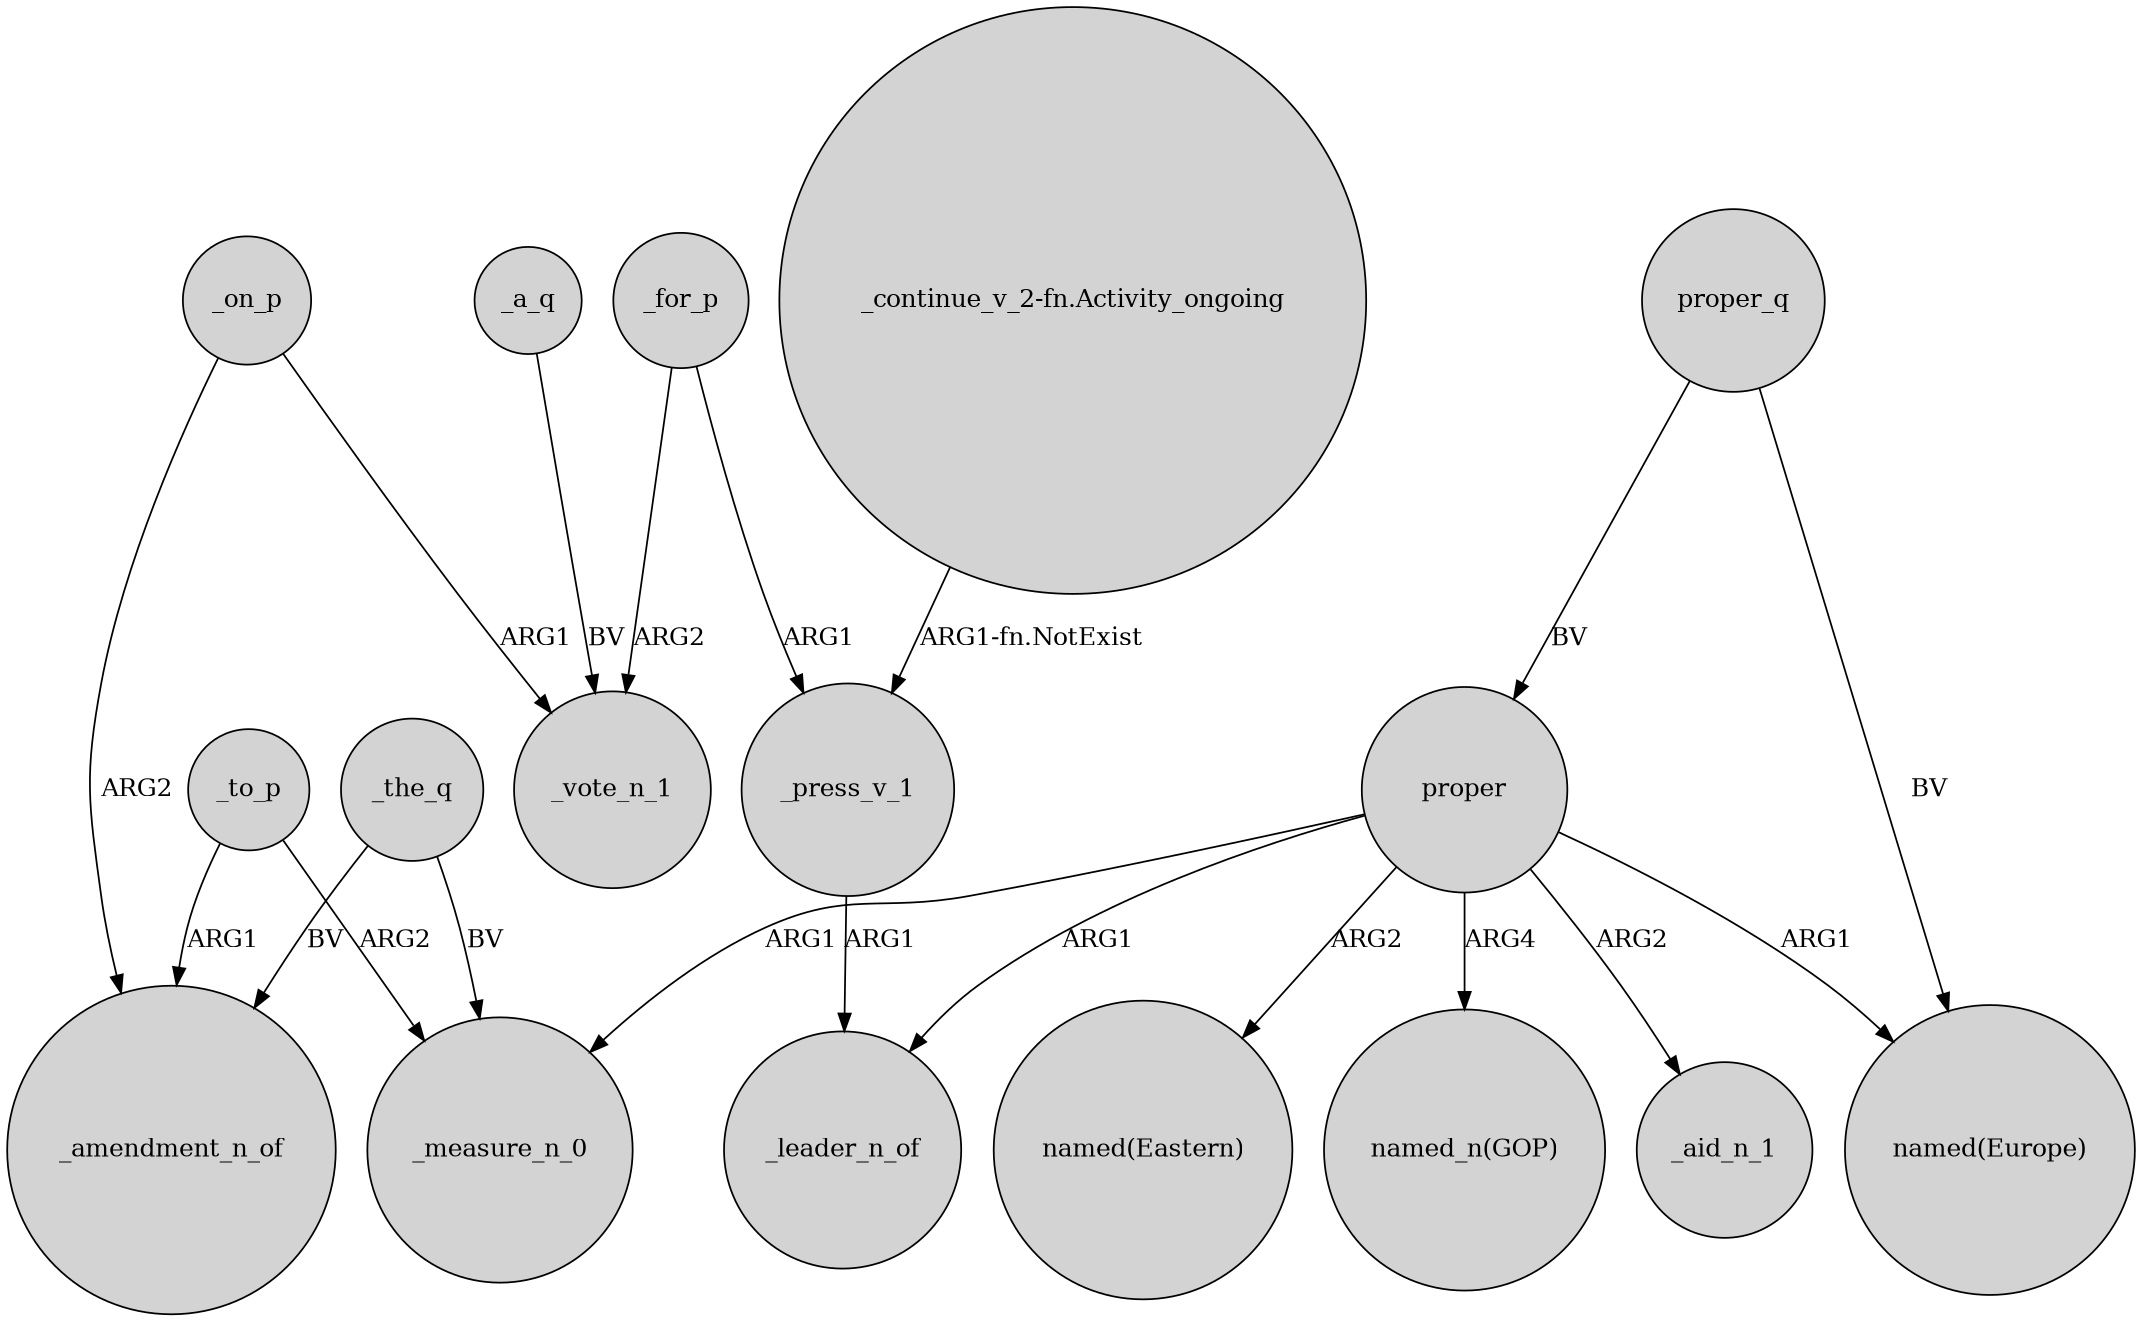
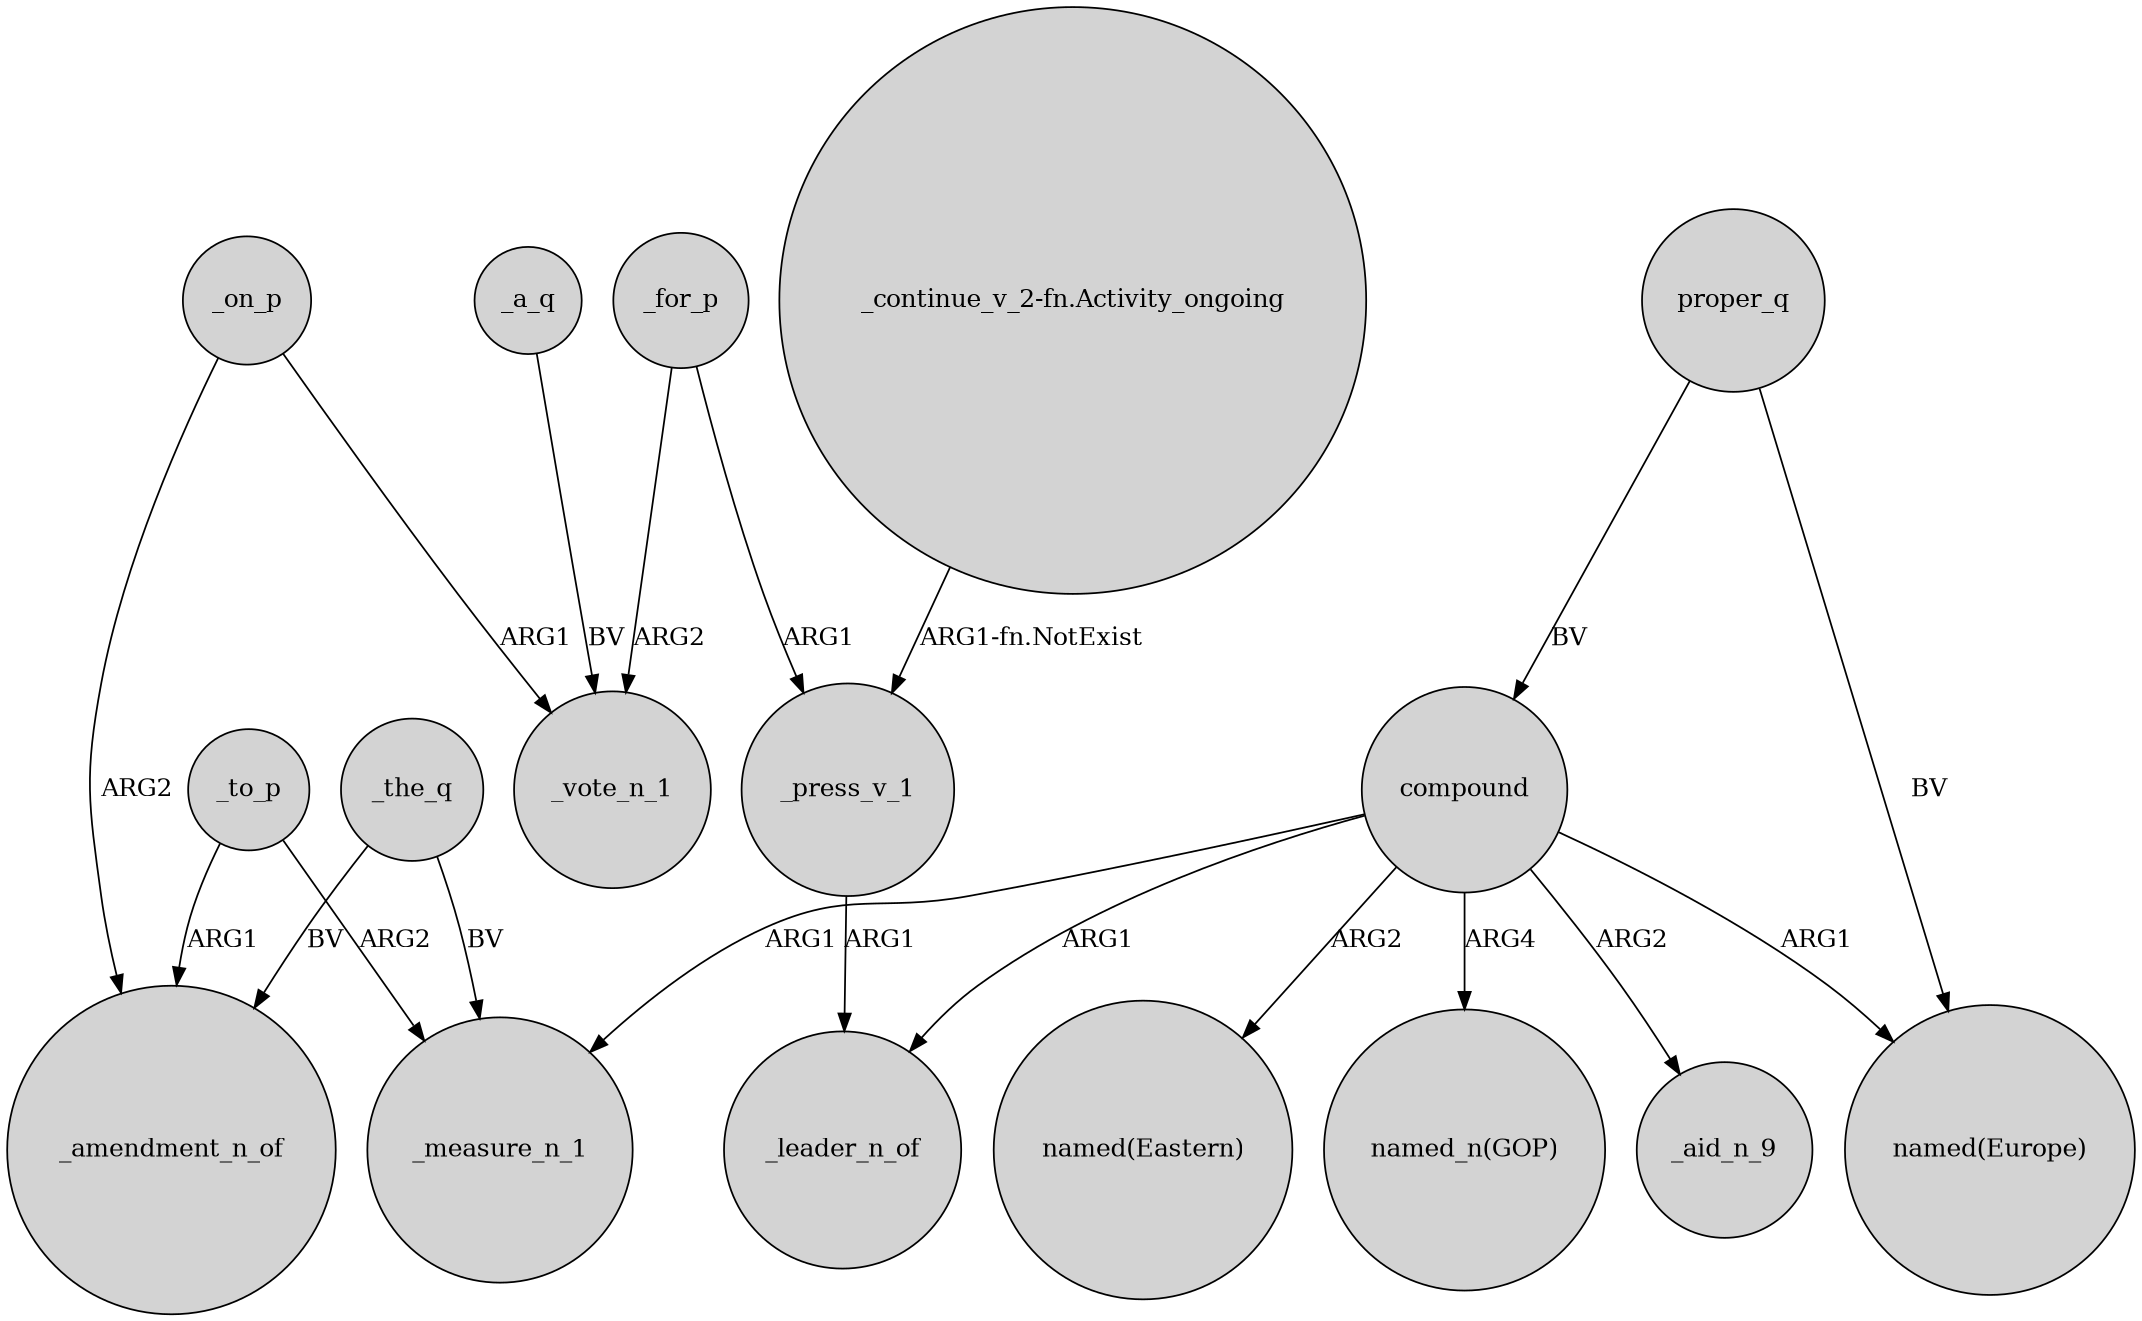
(1465, 790) -> (1465, 790)
(500, 1150) -> (500, 1150)
(1725, 1150) -> (1725, 1150)
